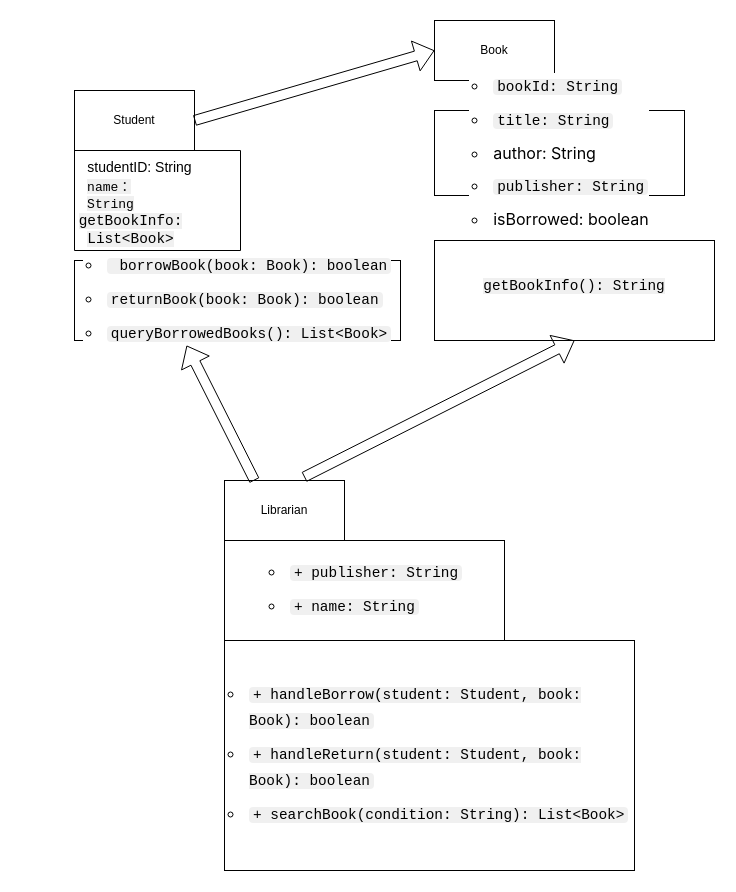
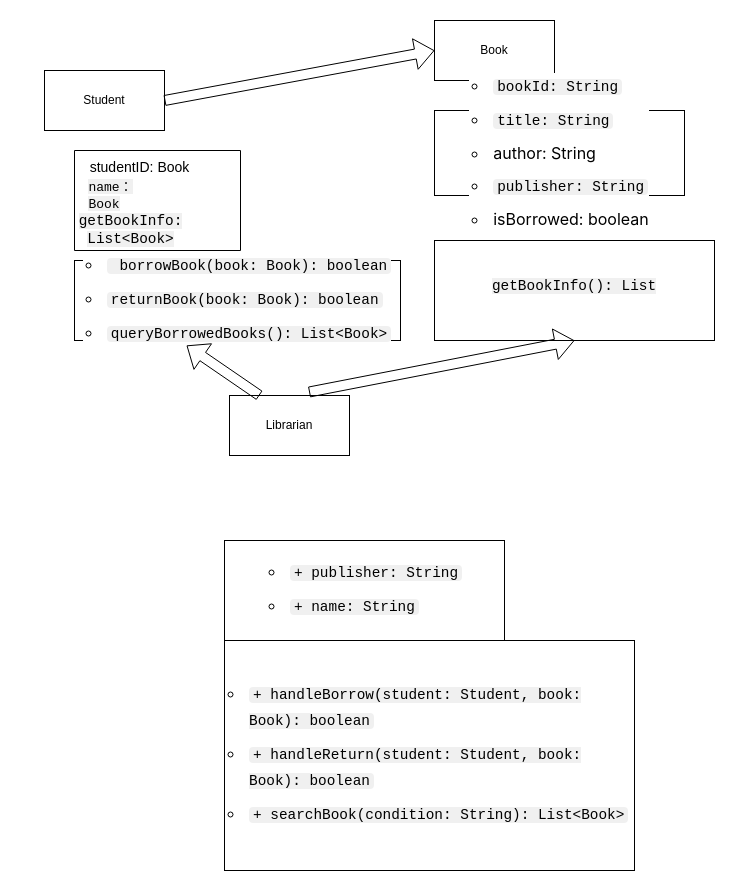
(135, 121) -> (105, 101)
(140, 176) -> (140, 176)
(111, 196) -> (111, 196)
(575, 291) -> (575, 291)
(285, 511) -> (290, 426)
